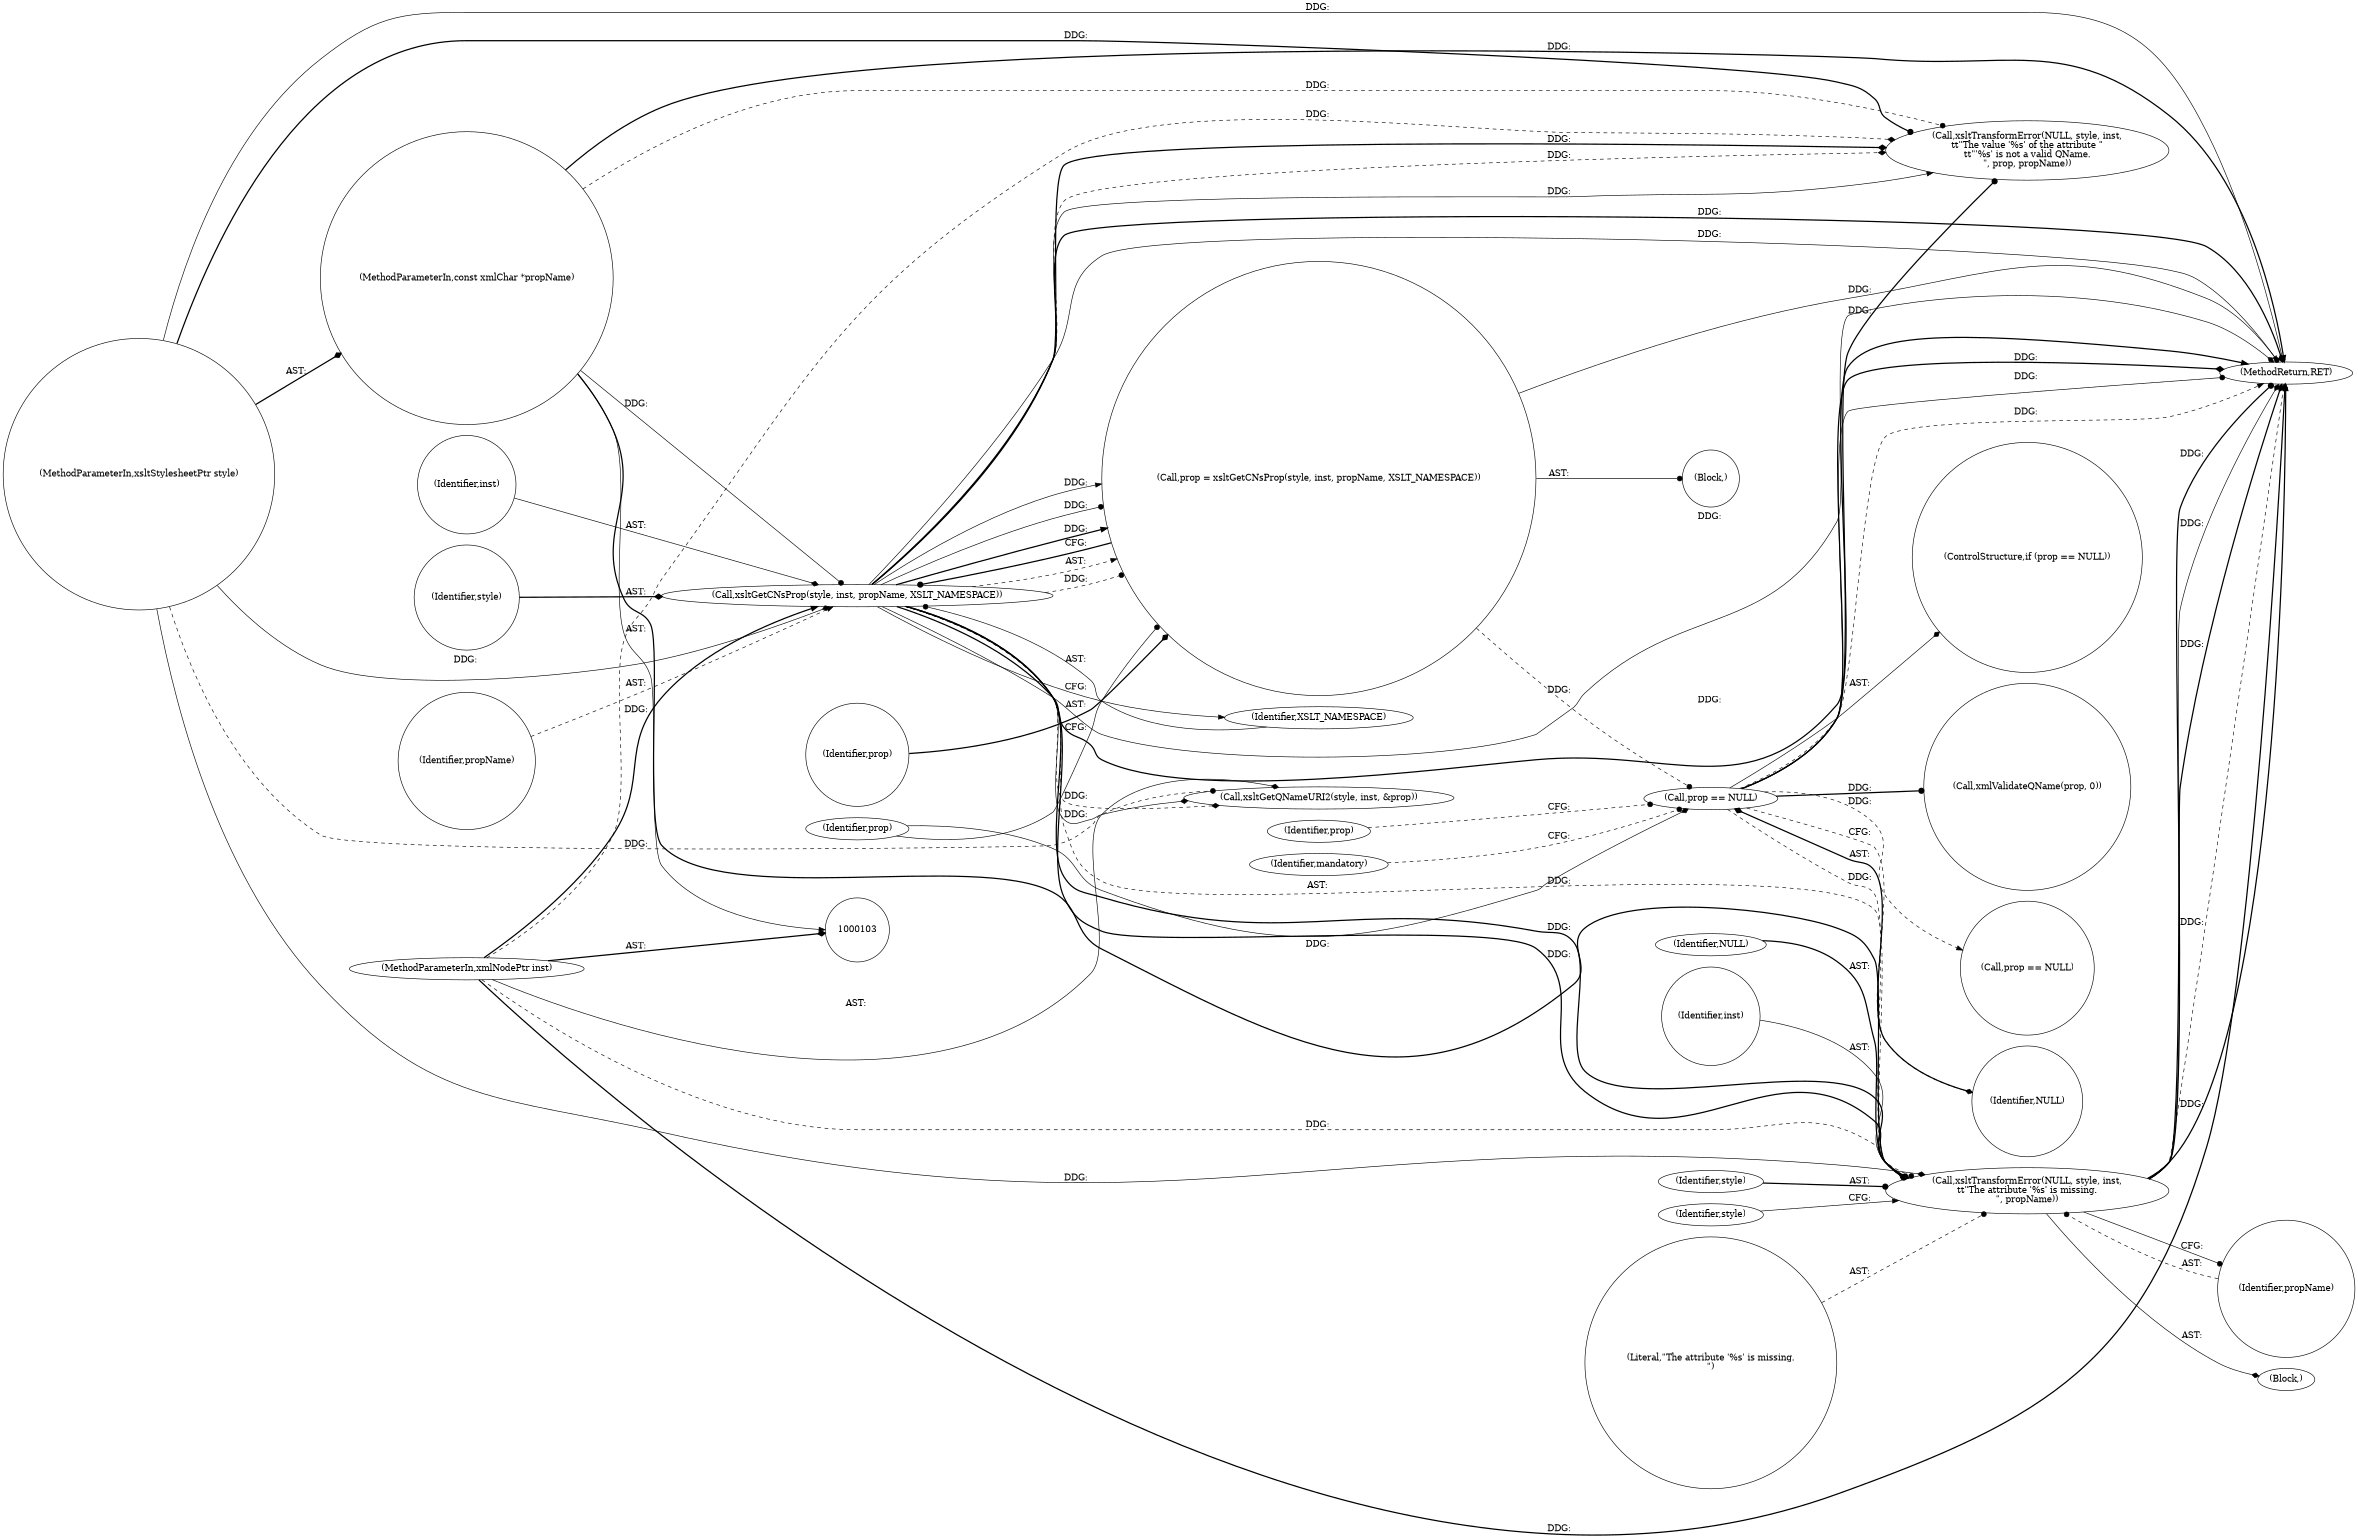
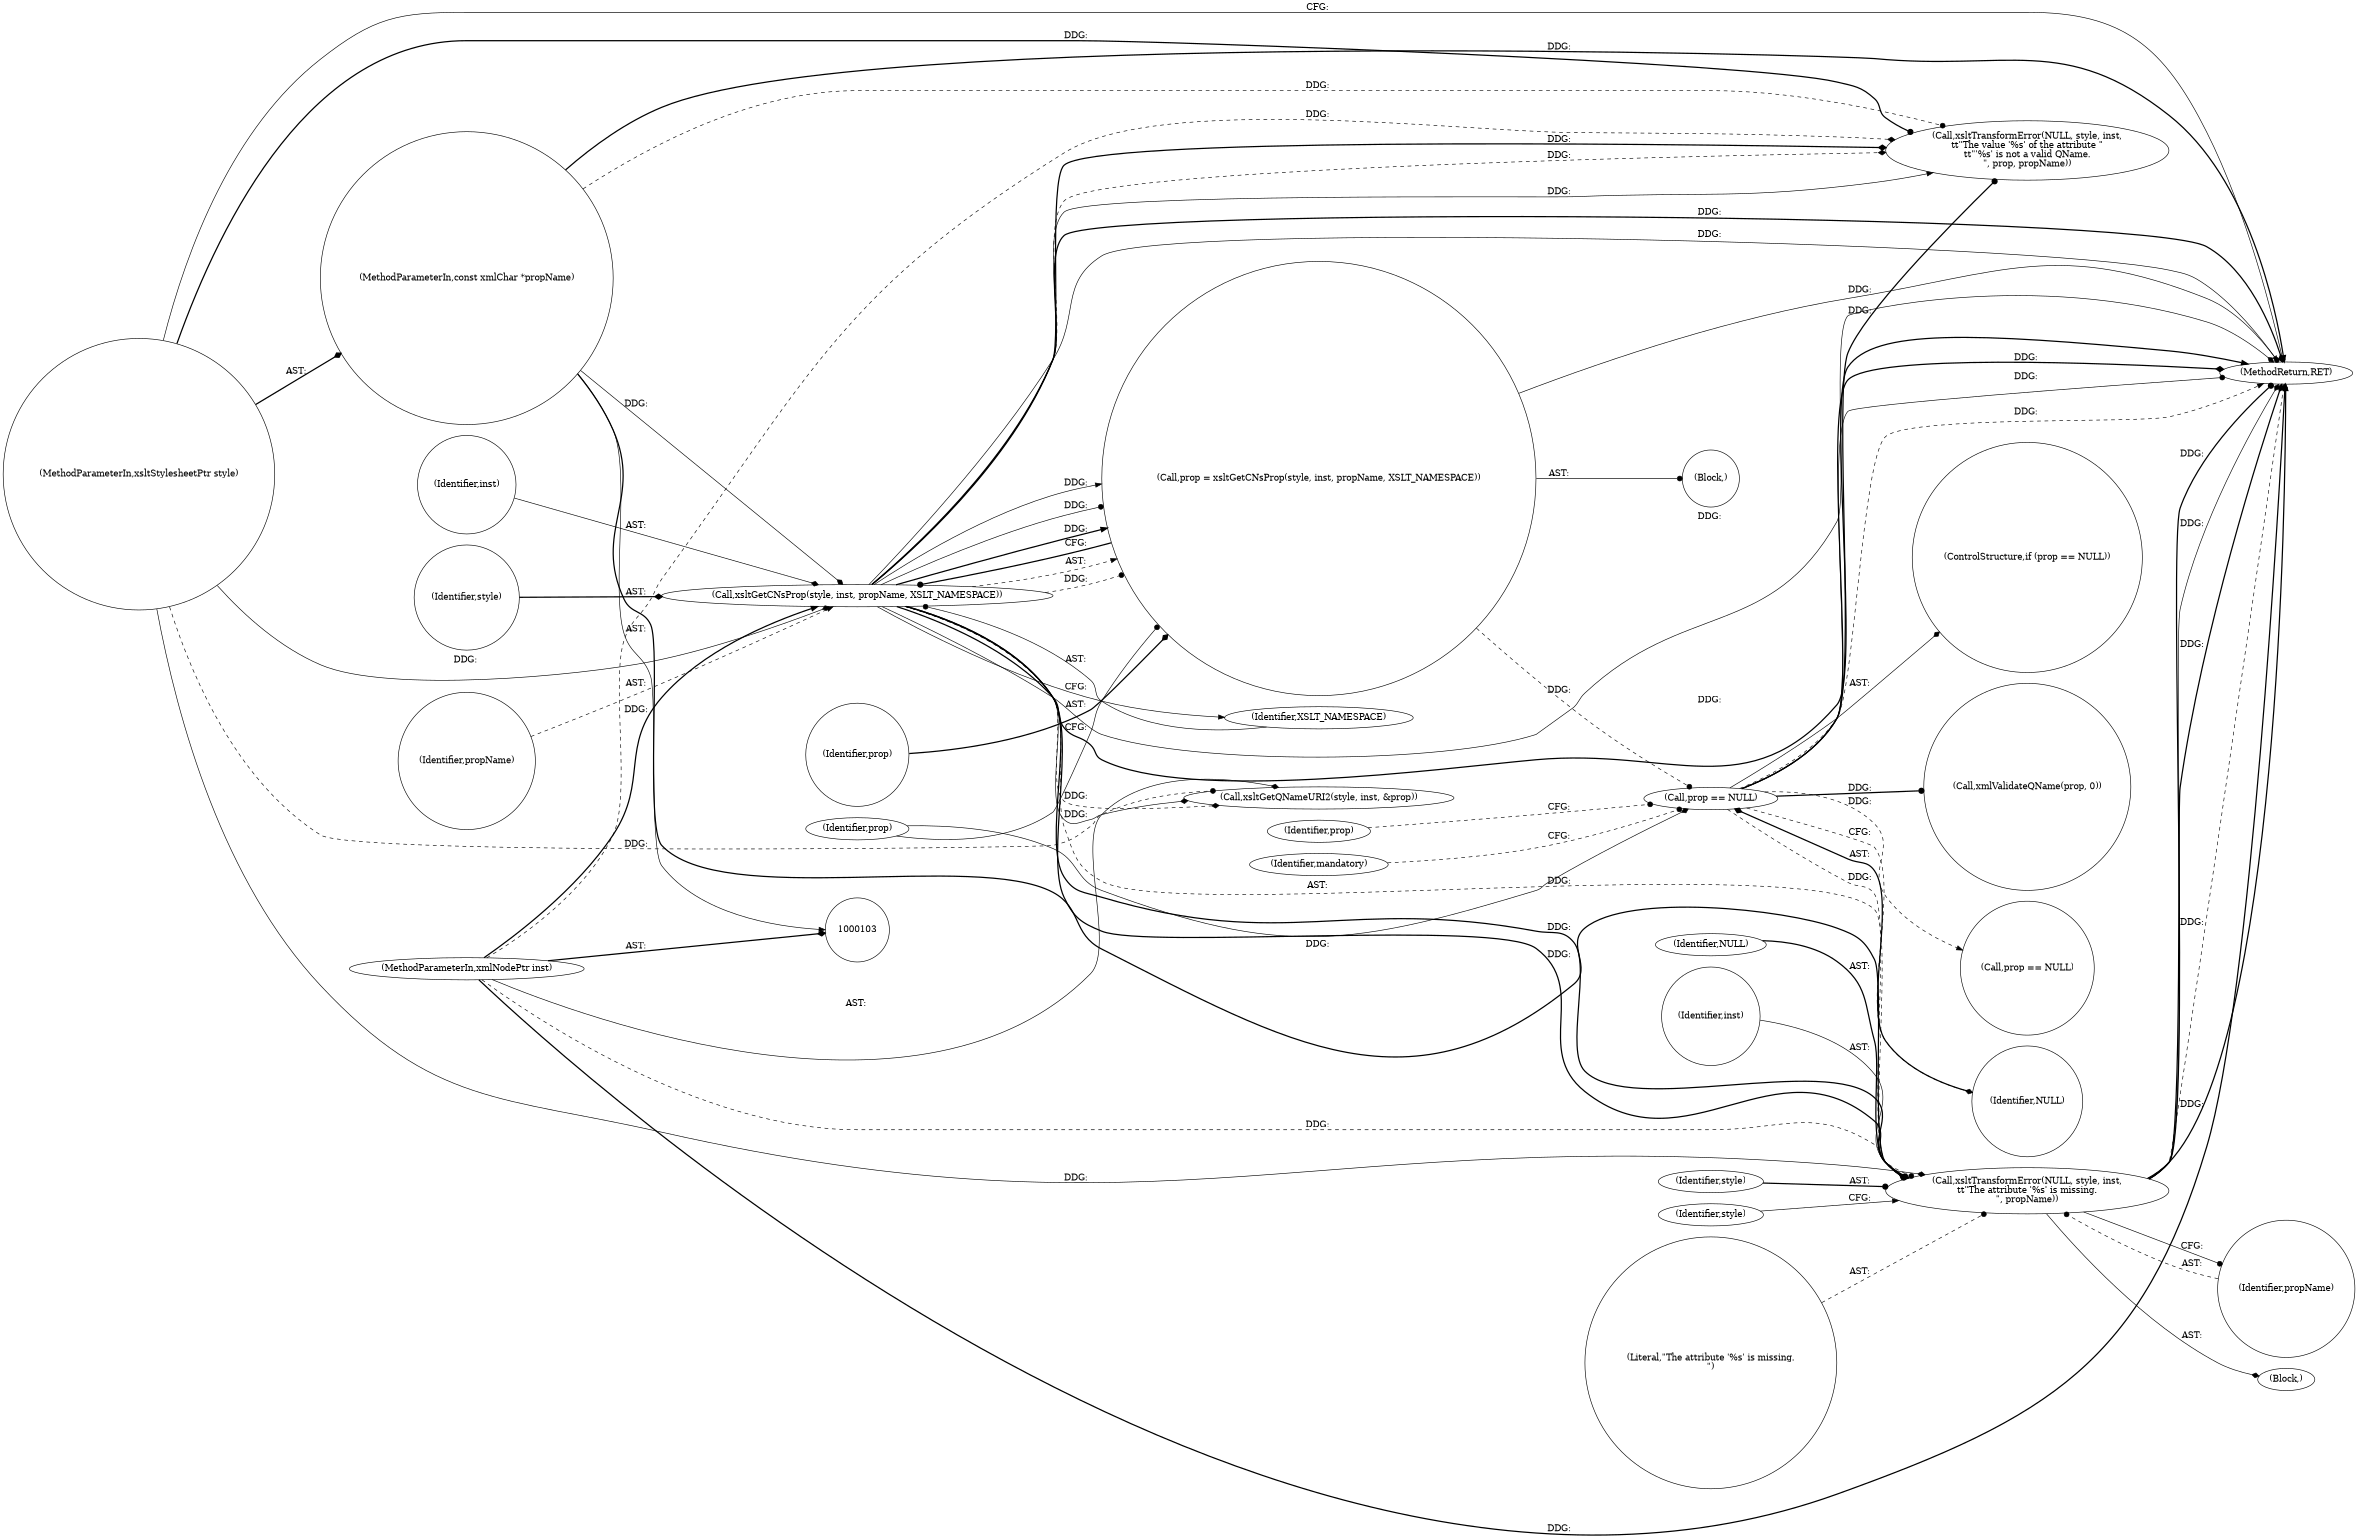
(1319, 8) -> (1319, 8)
(710, 476) -> (709, 475)
